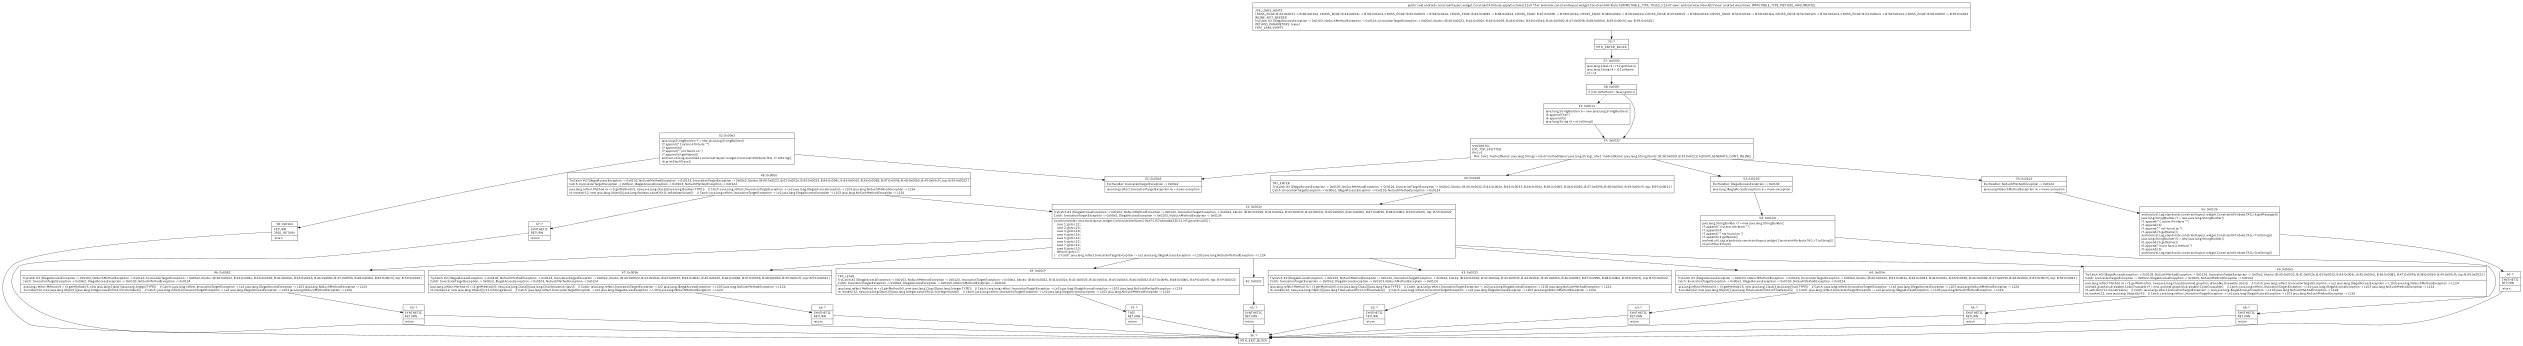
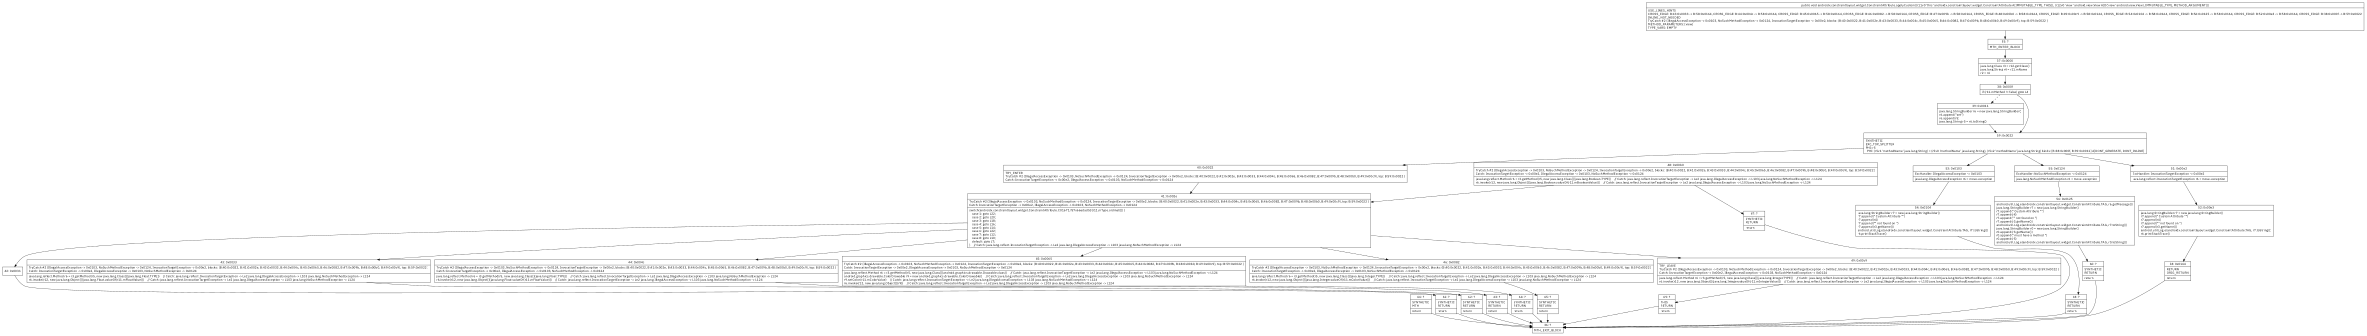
(949, 167) -> (2190, 192)
(630, 282) -> none
(820, 316) -> (1416, 306)
